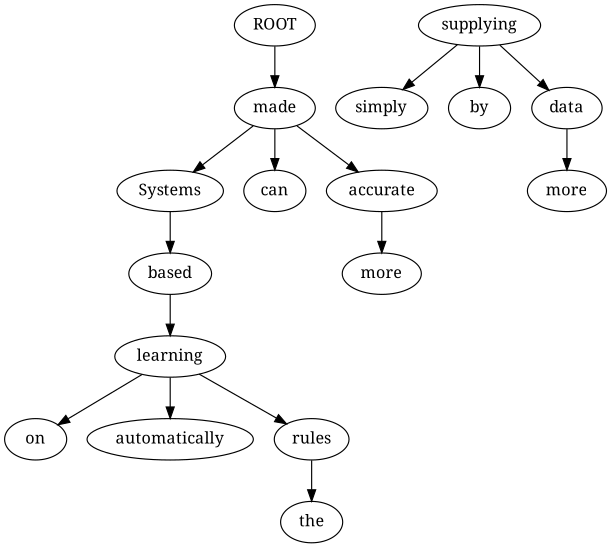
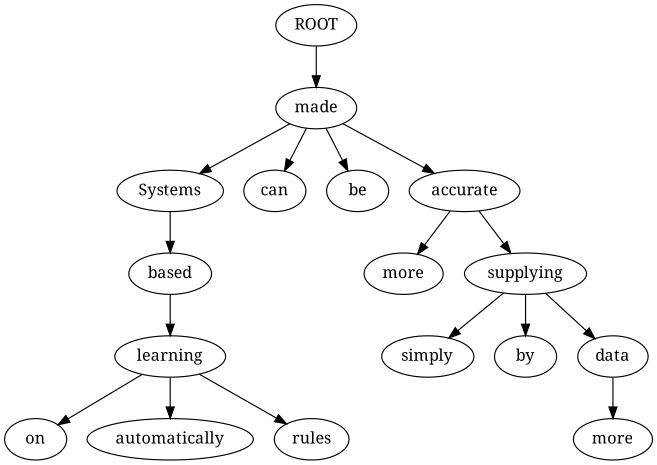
none -> (358, 191)
none -> (491, 227)
(312, 522) -> none
